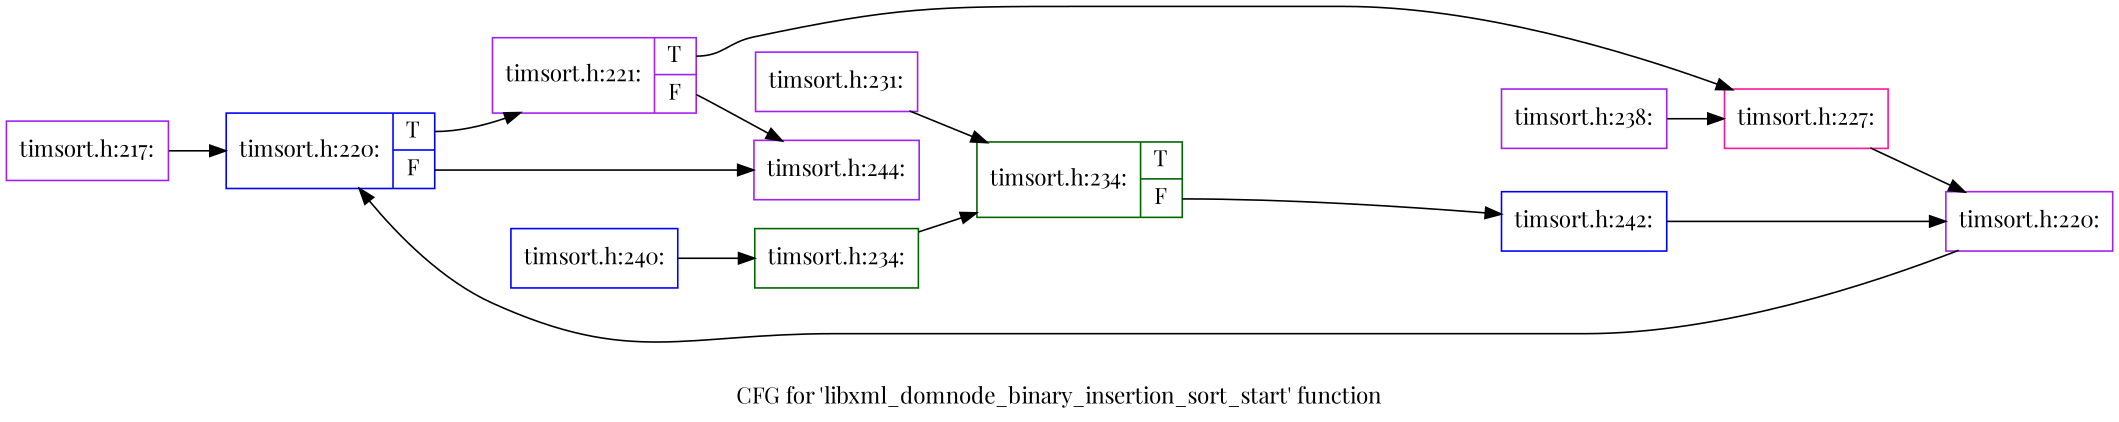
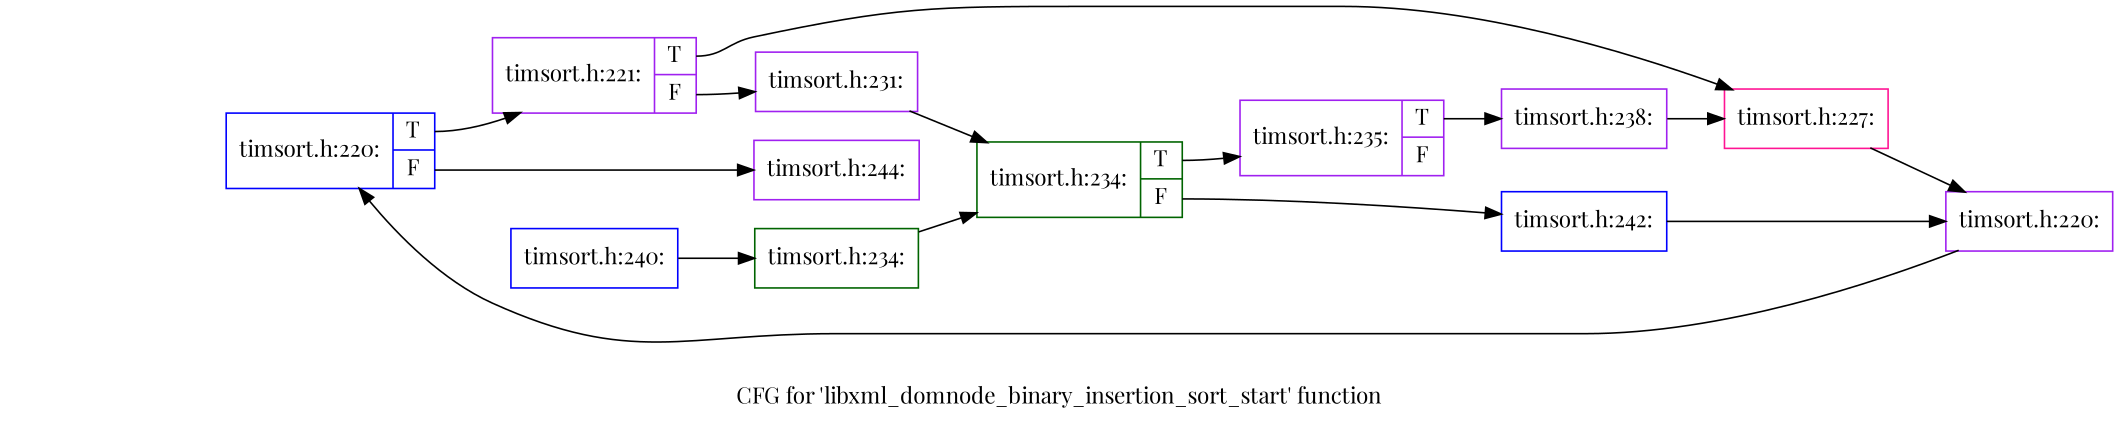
(732, 114) -> (718, 94)
none -> (1342, 138)
(87, 151) -> none
